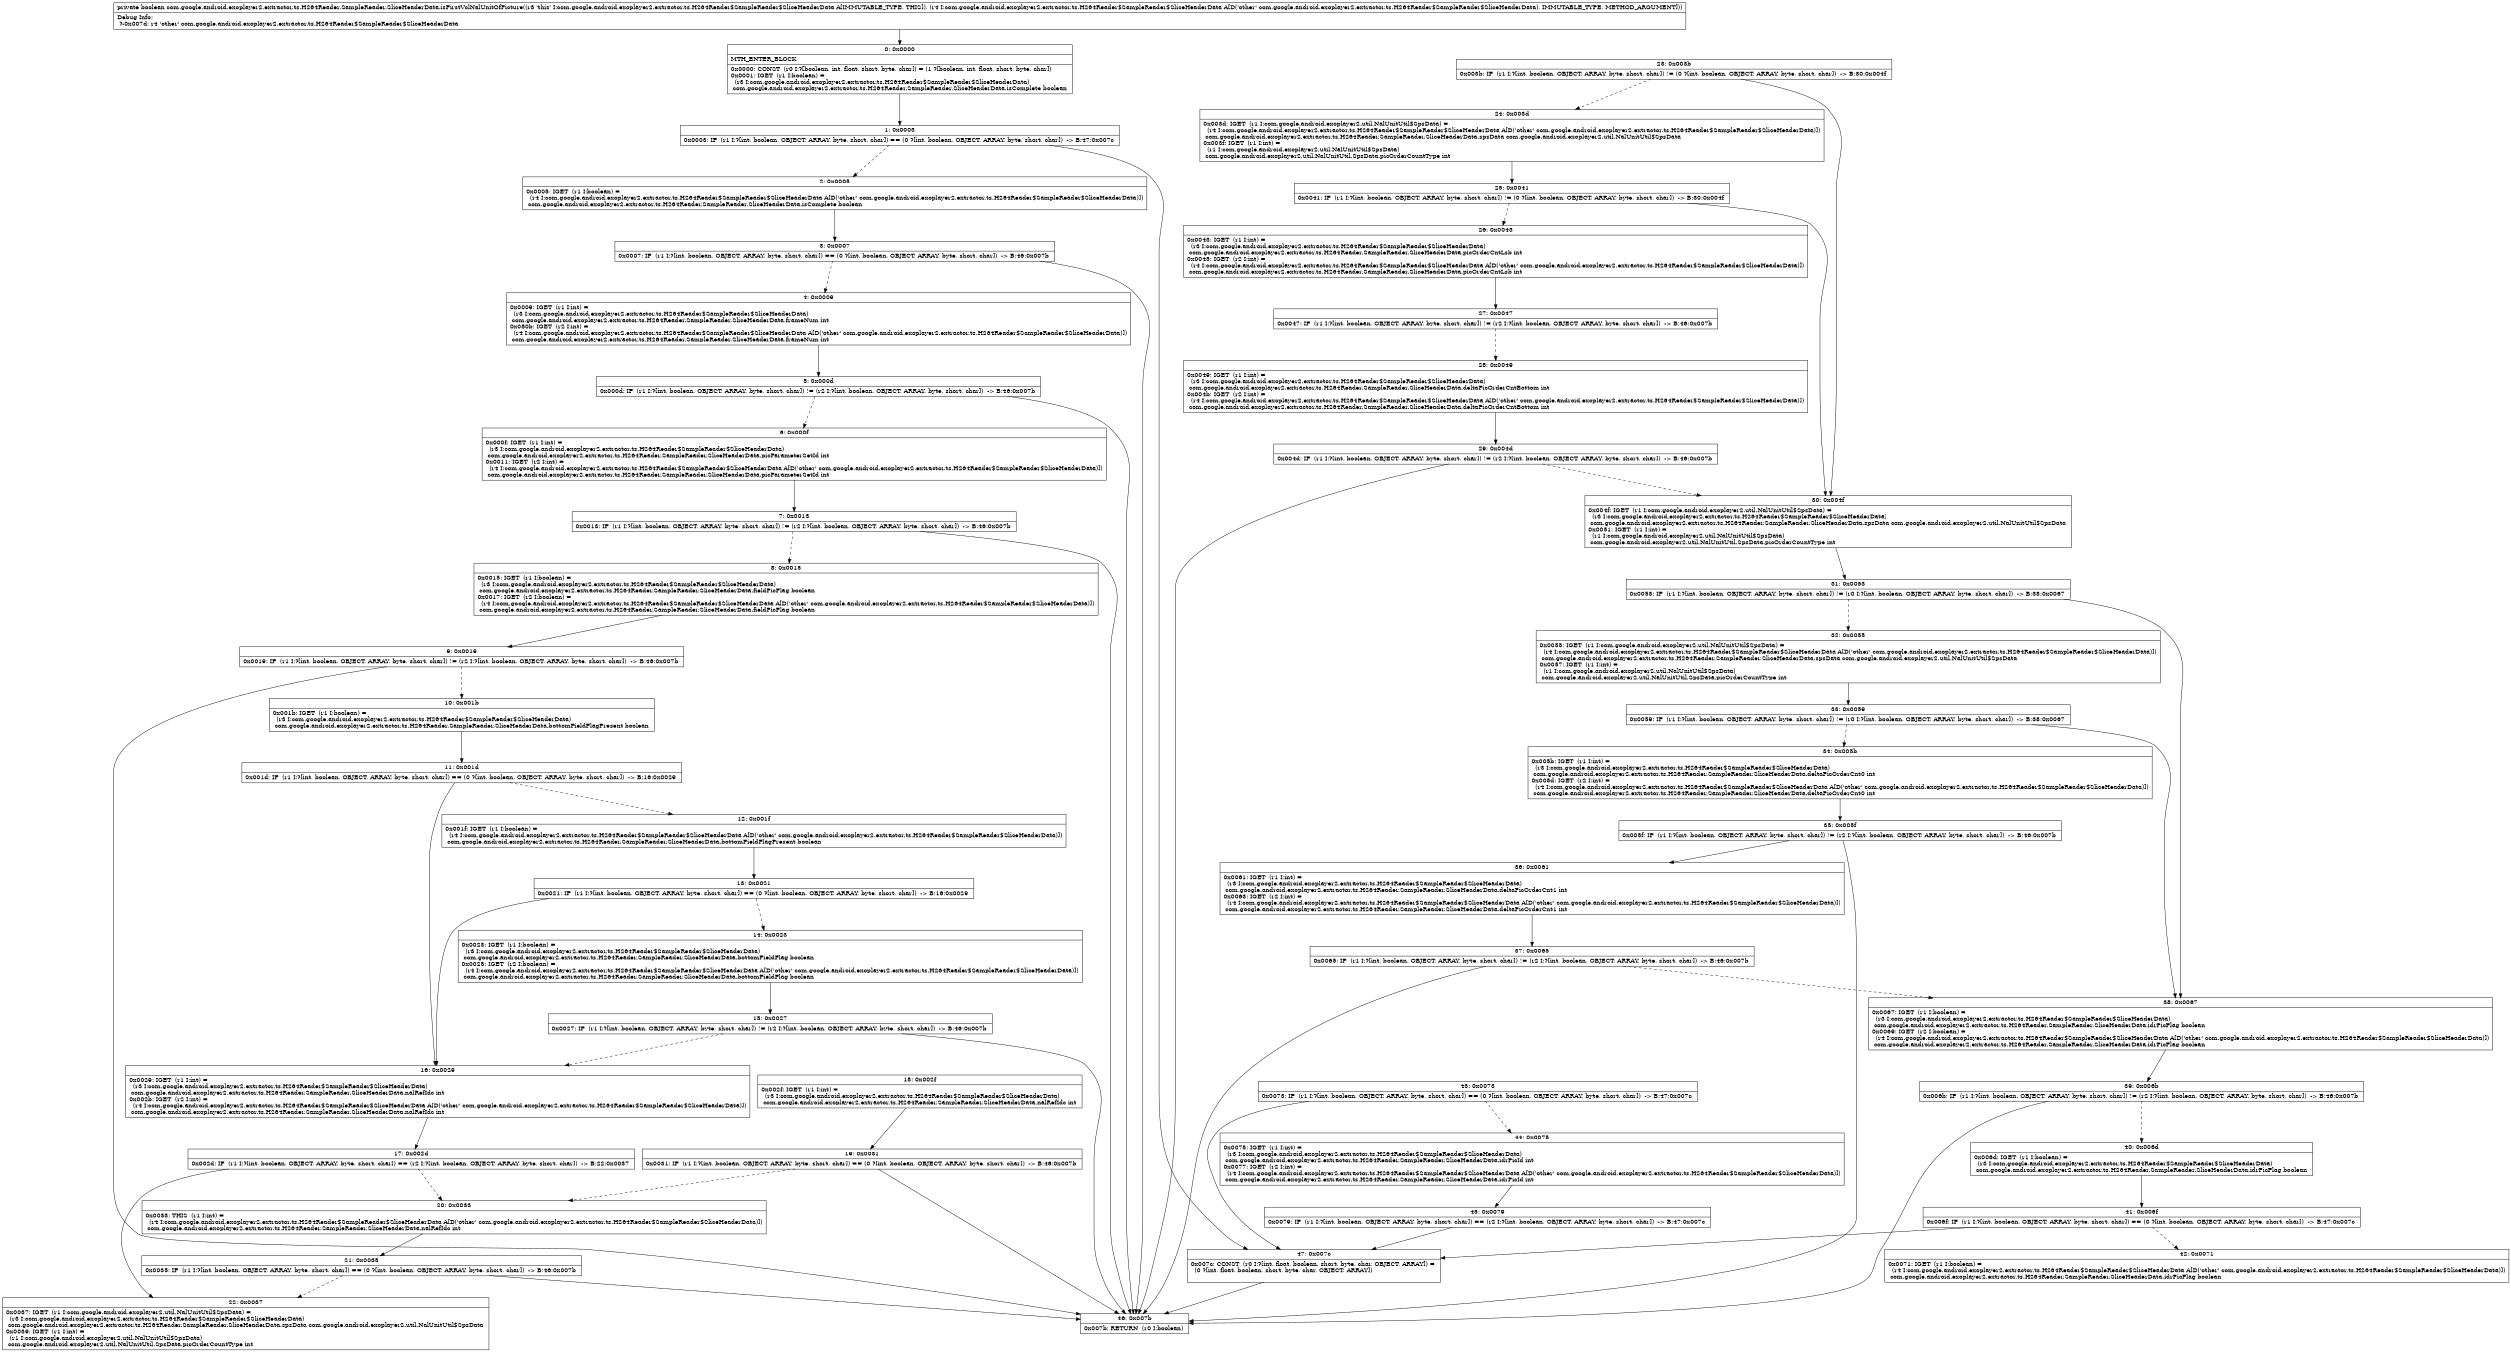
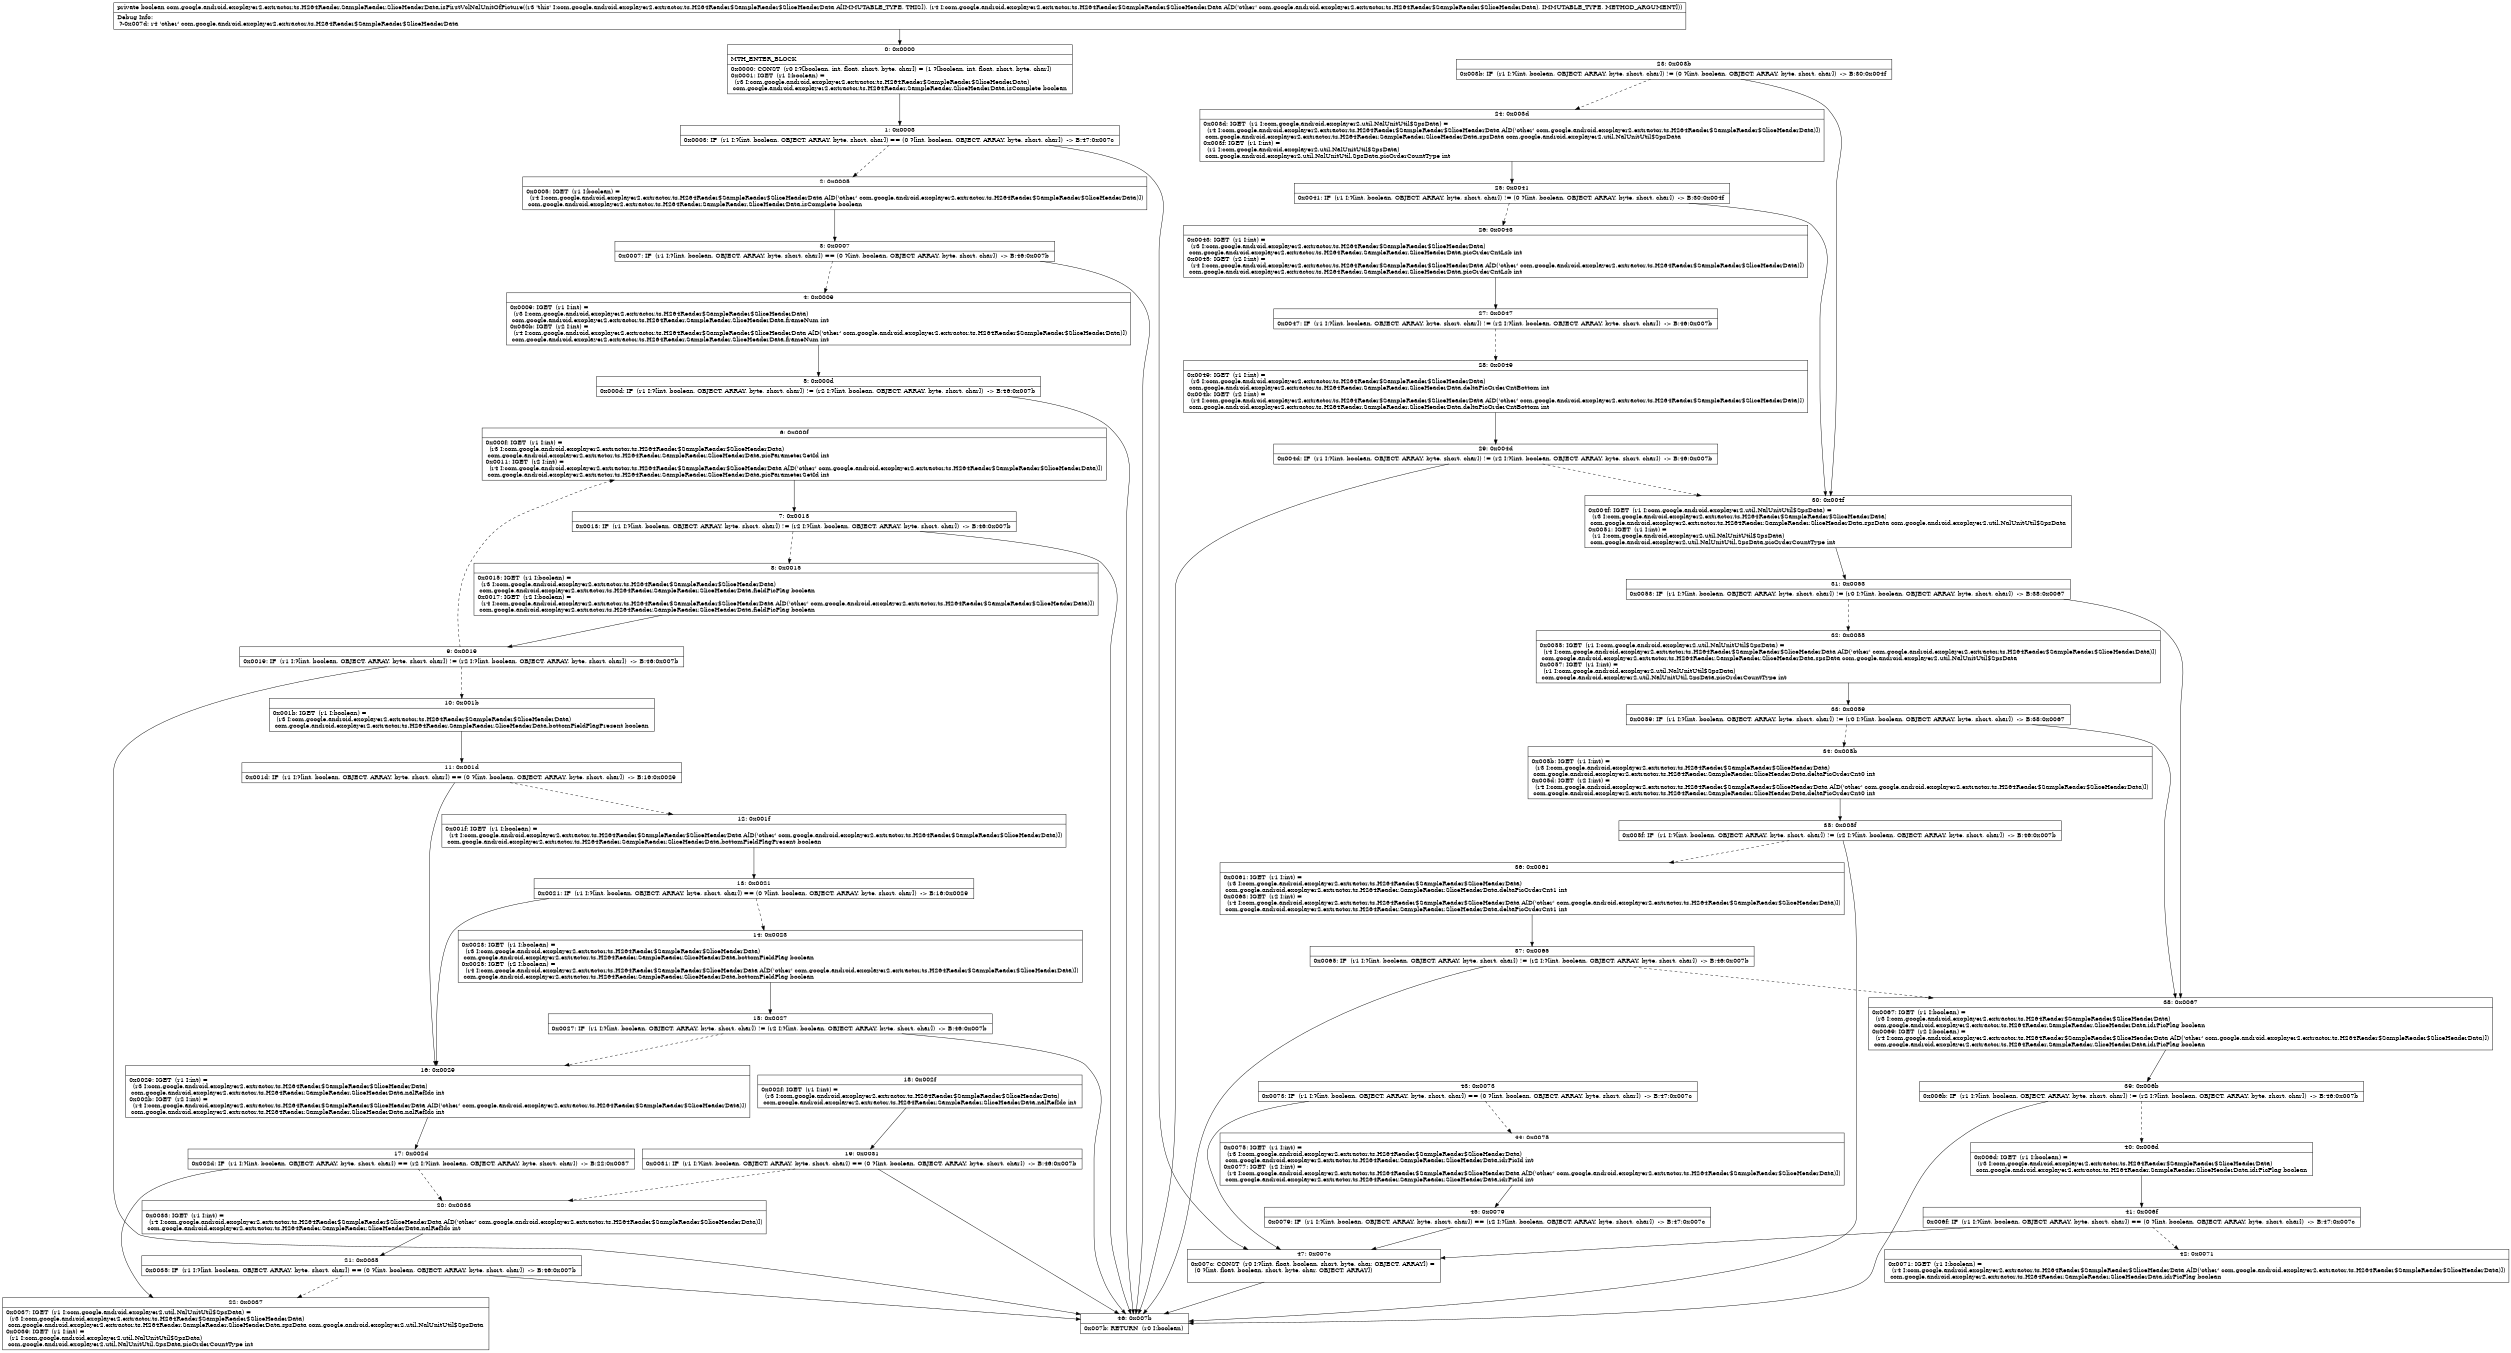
(810, 410) -> (495, 531)
(1731, 851) -> (1731, 851)
(186, 1216) -> (186, 1216)
